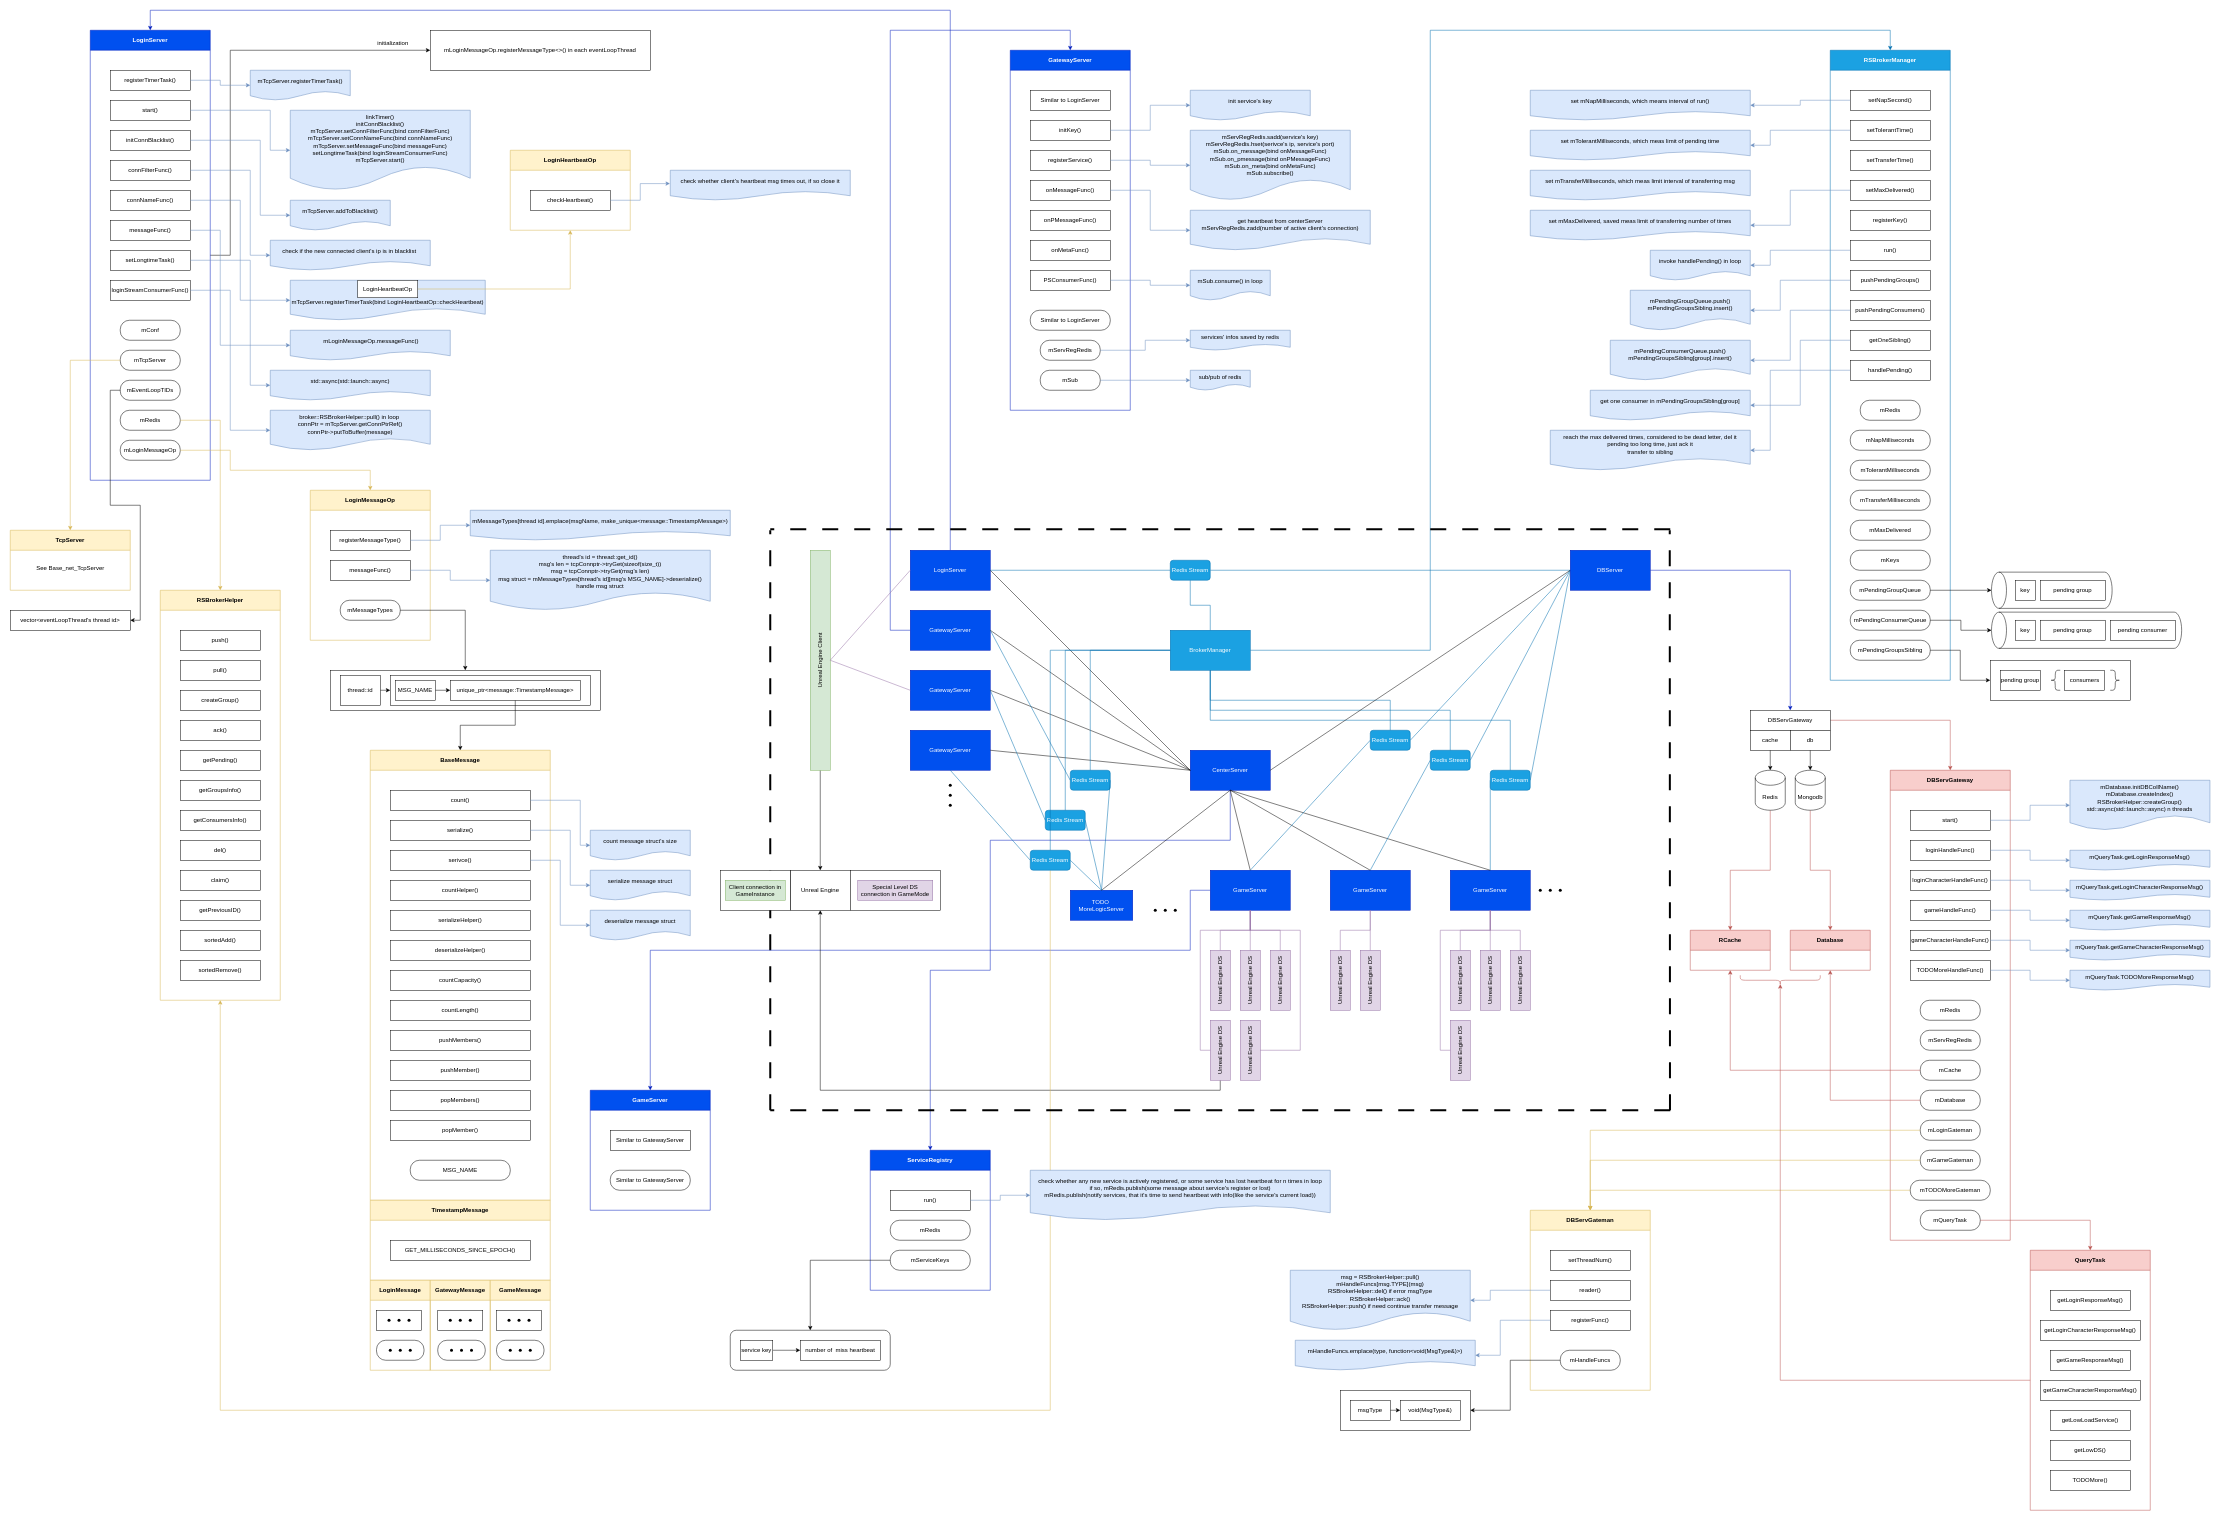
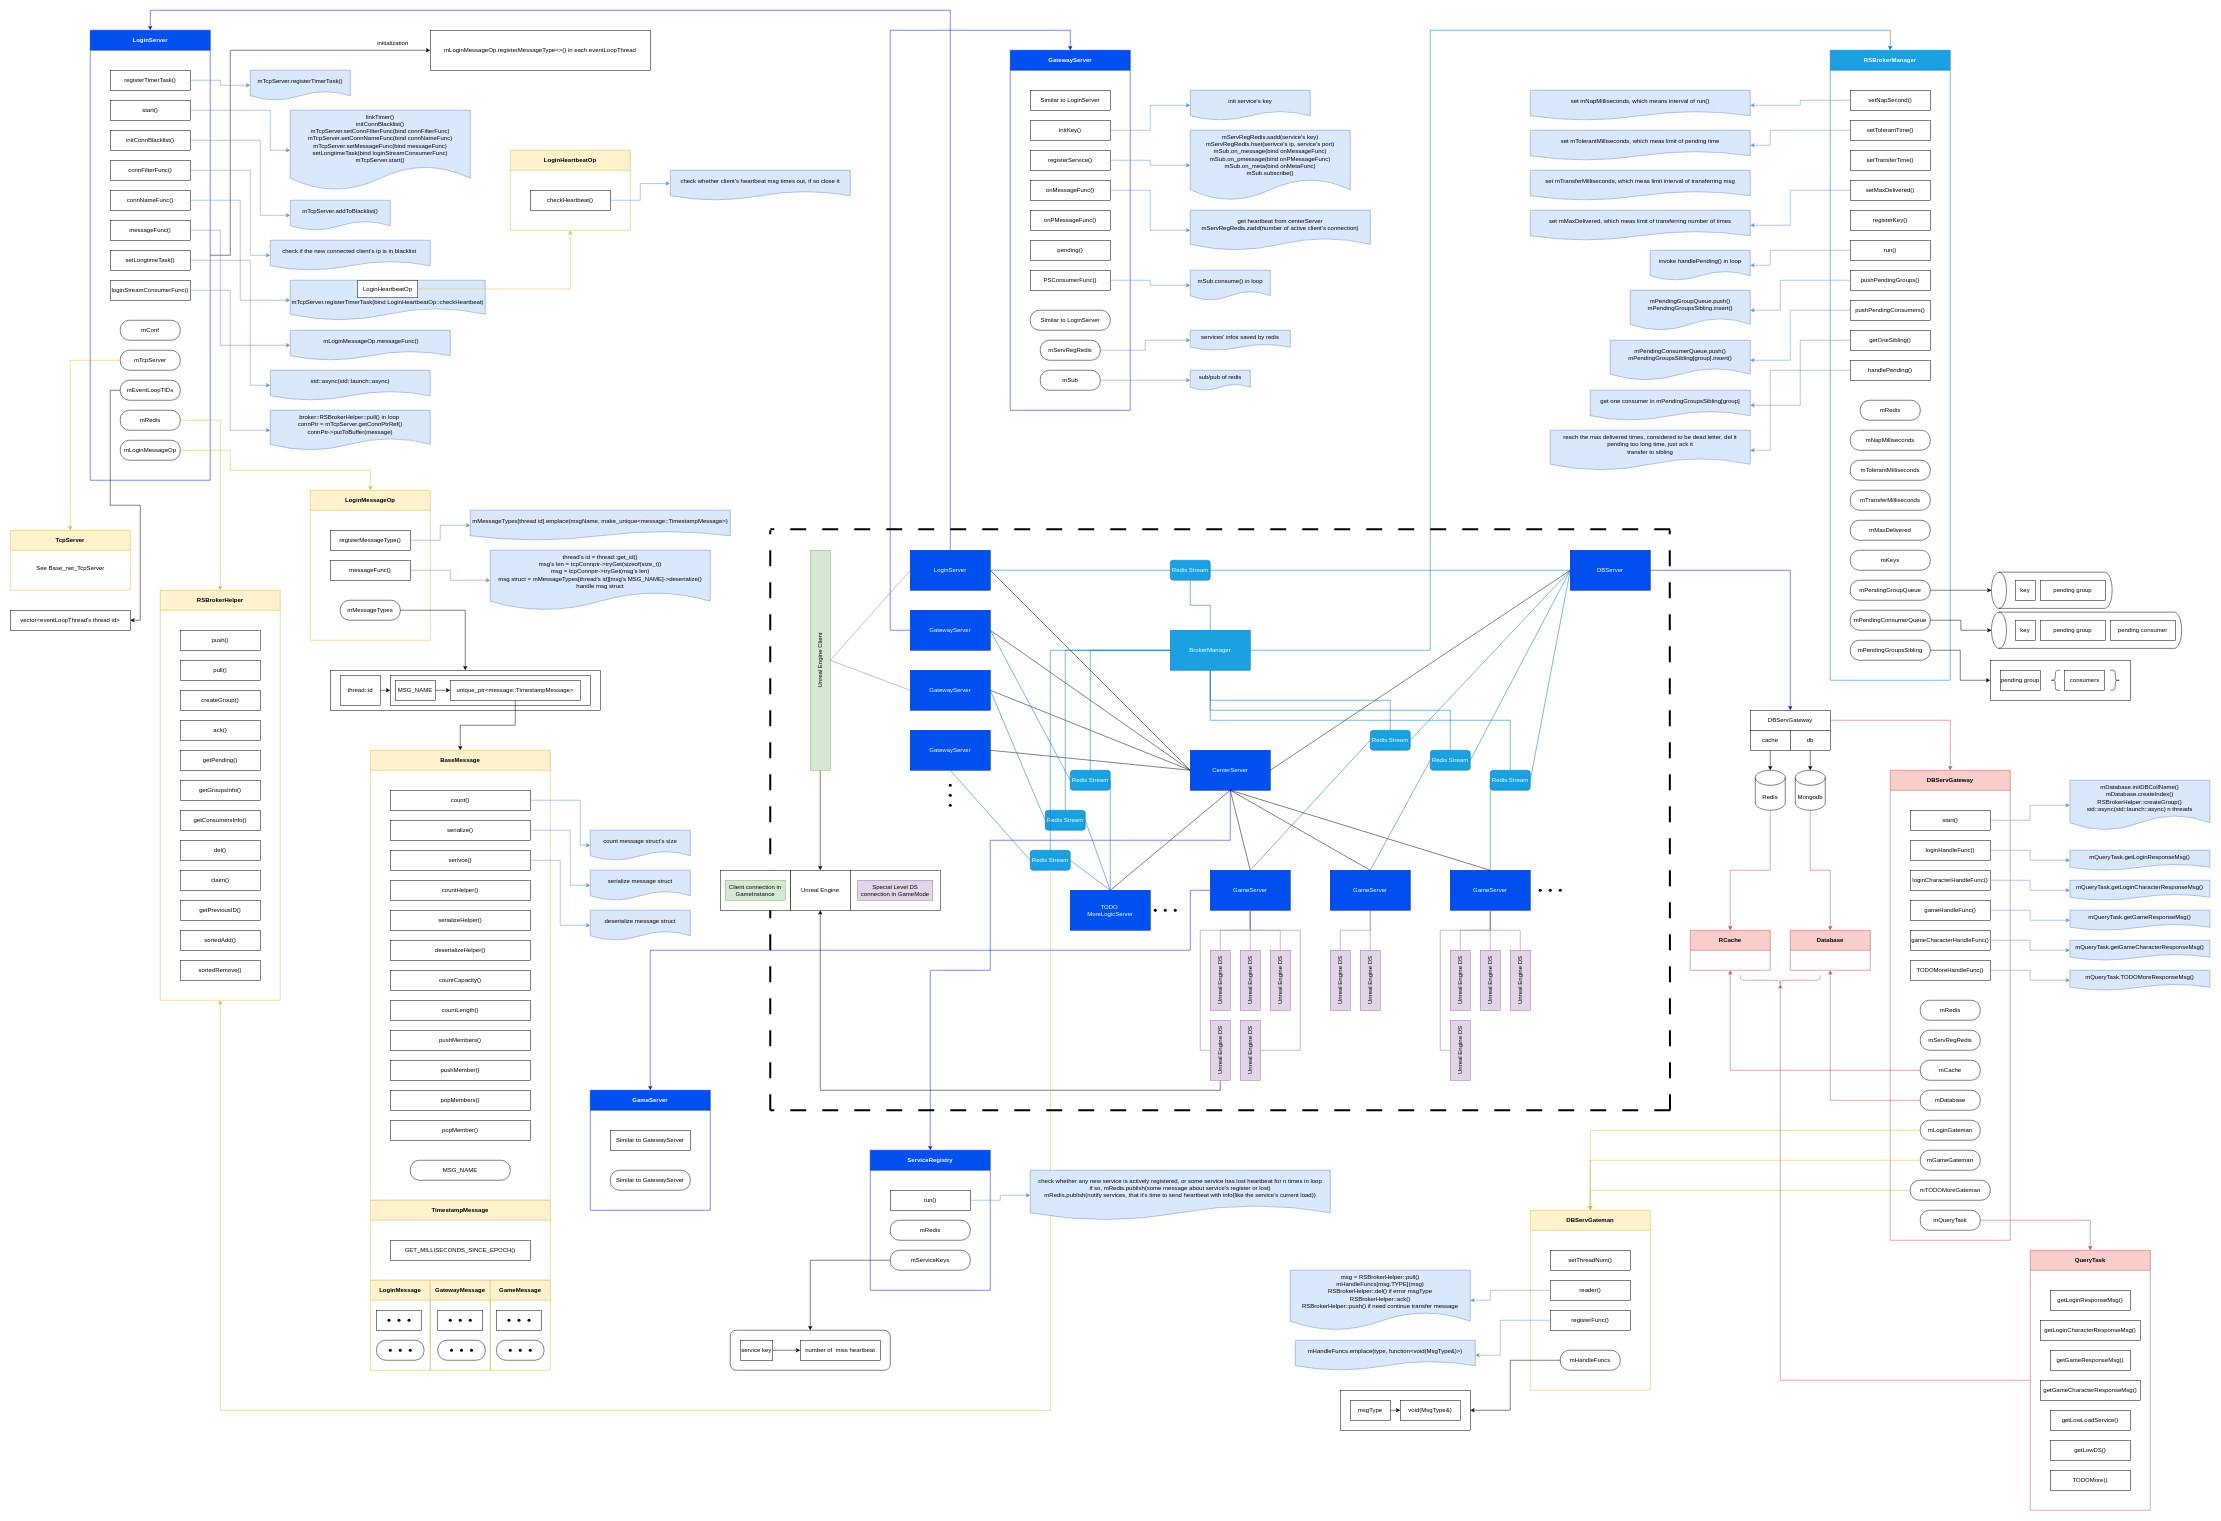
(1640, 221) -> (1640, 221)
(1070, 250) -> (1070, 250)
(1102, 905) -> (1110, 910)
